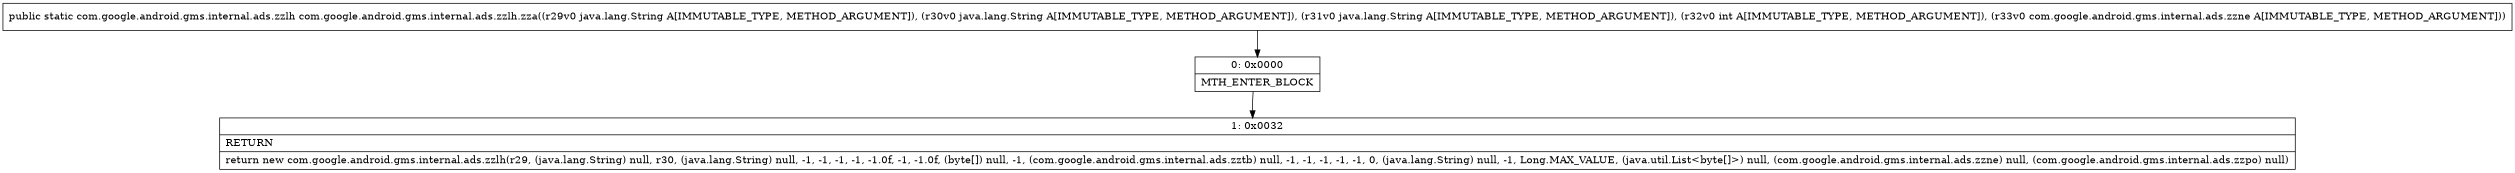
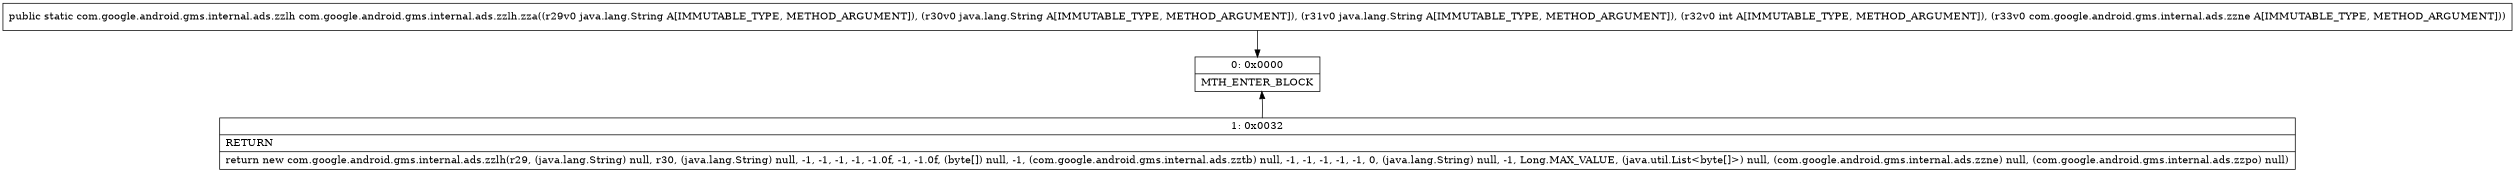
(1253, 101) -> (1262, 109)
